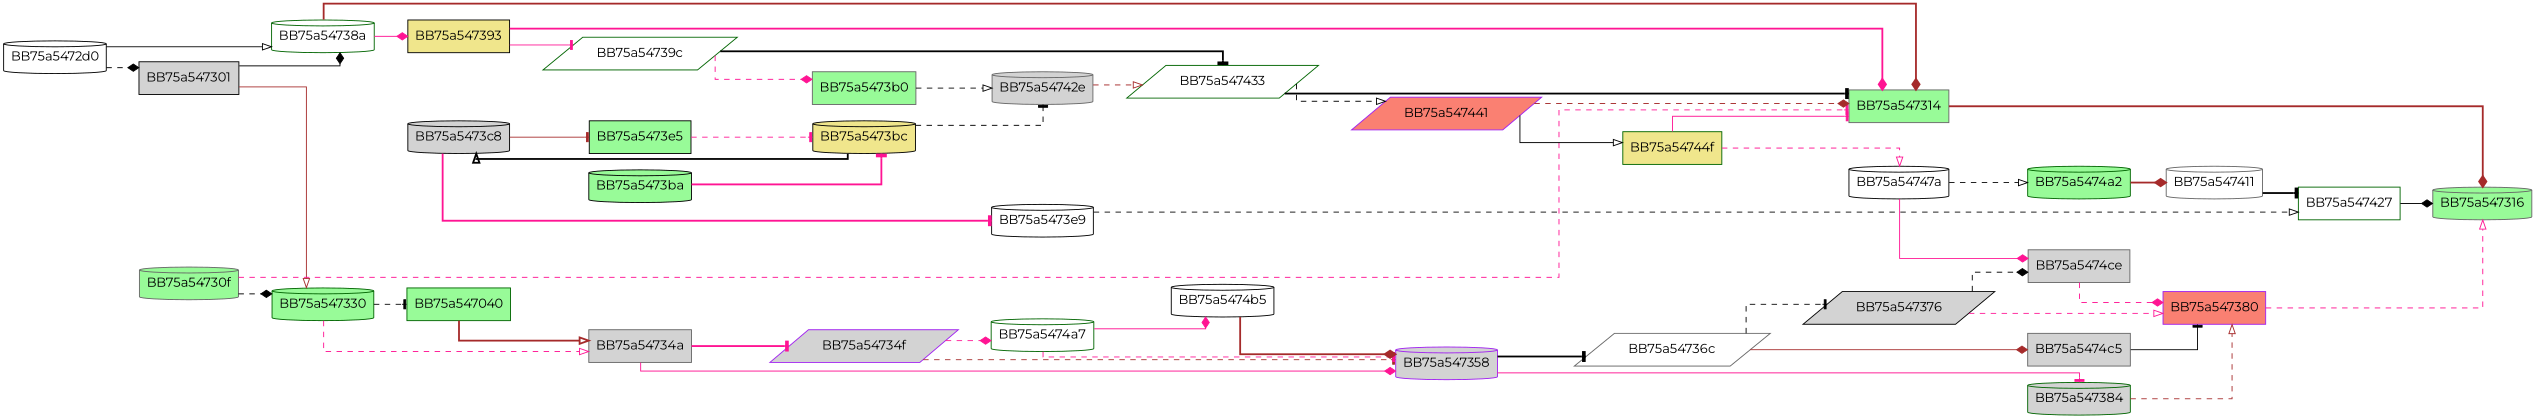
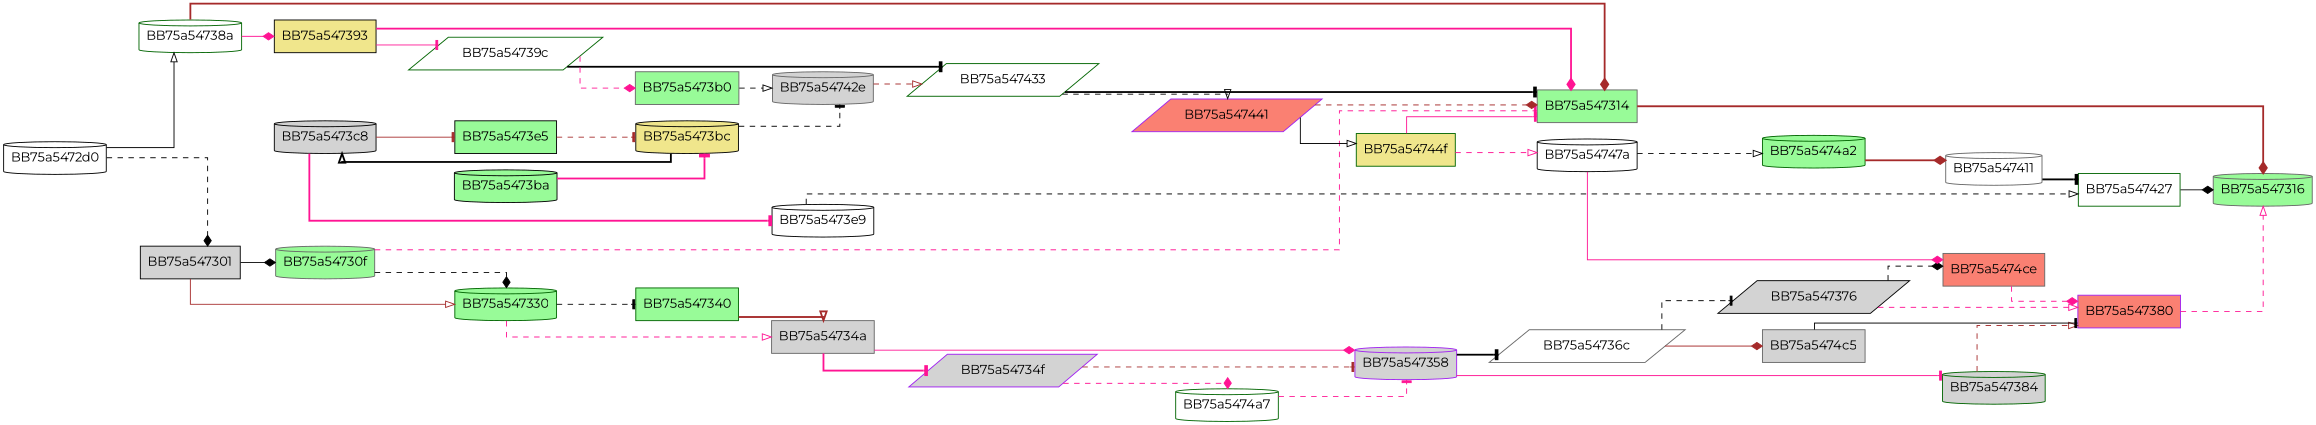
(291, 66) -> (252, 263)
(750, 137) -> (594, 137)
(2079, 266) -> (1994, 270)
(1223, 301) -> none
(459, 304) -> (687, 304)
